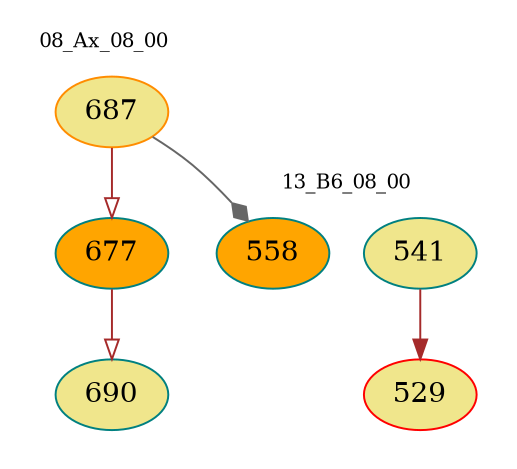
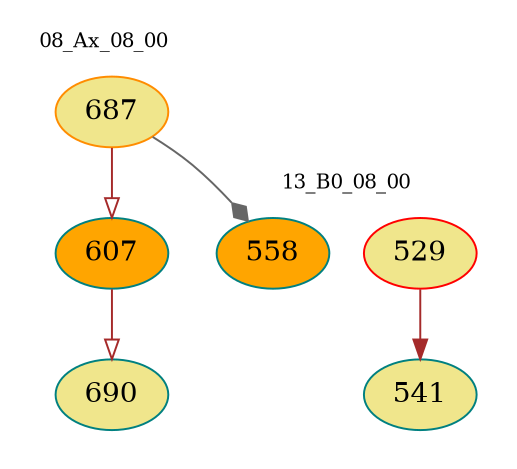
(347, 184) -> (347, 184)
(112, 253) -> (112, 253)
(420, 314) -> (420, 314)
